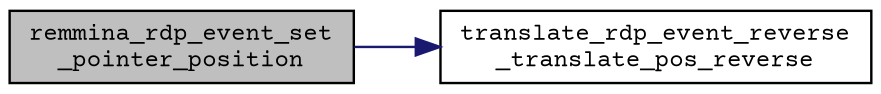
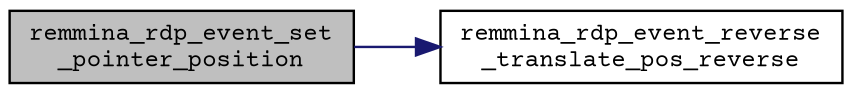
(656, 47) -> (641, 47)
